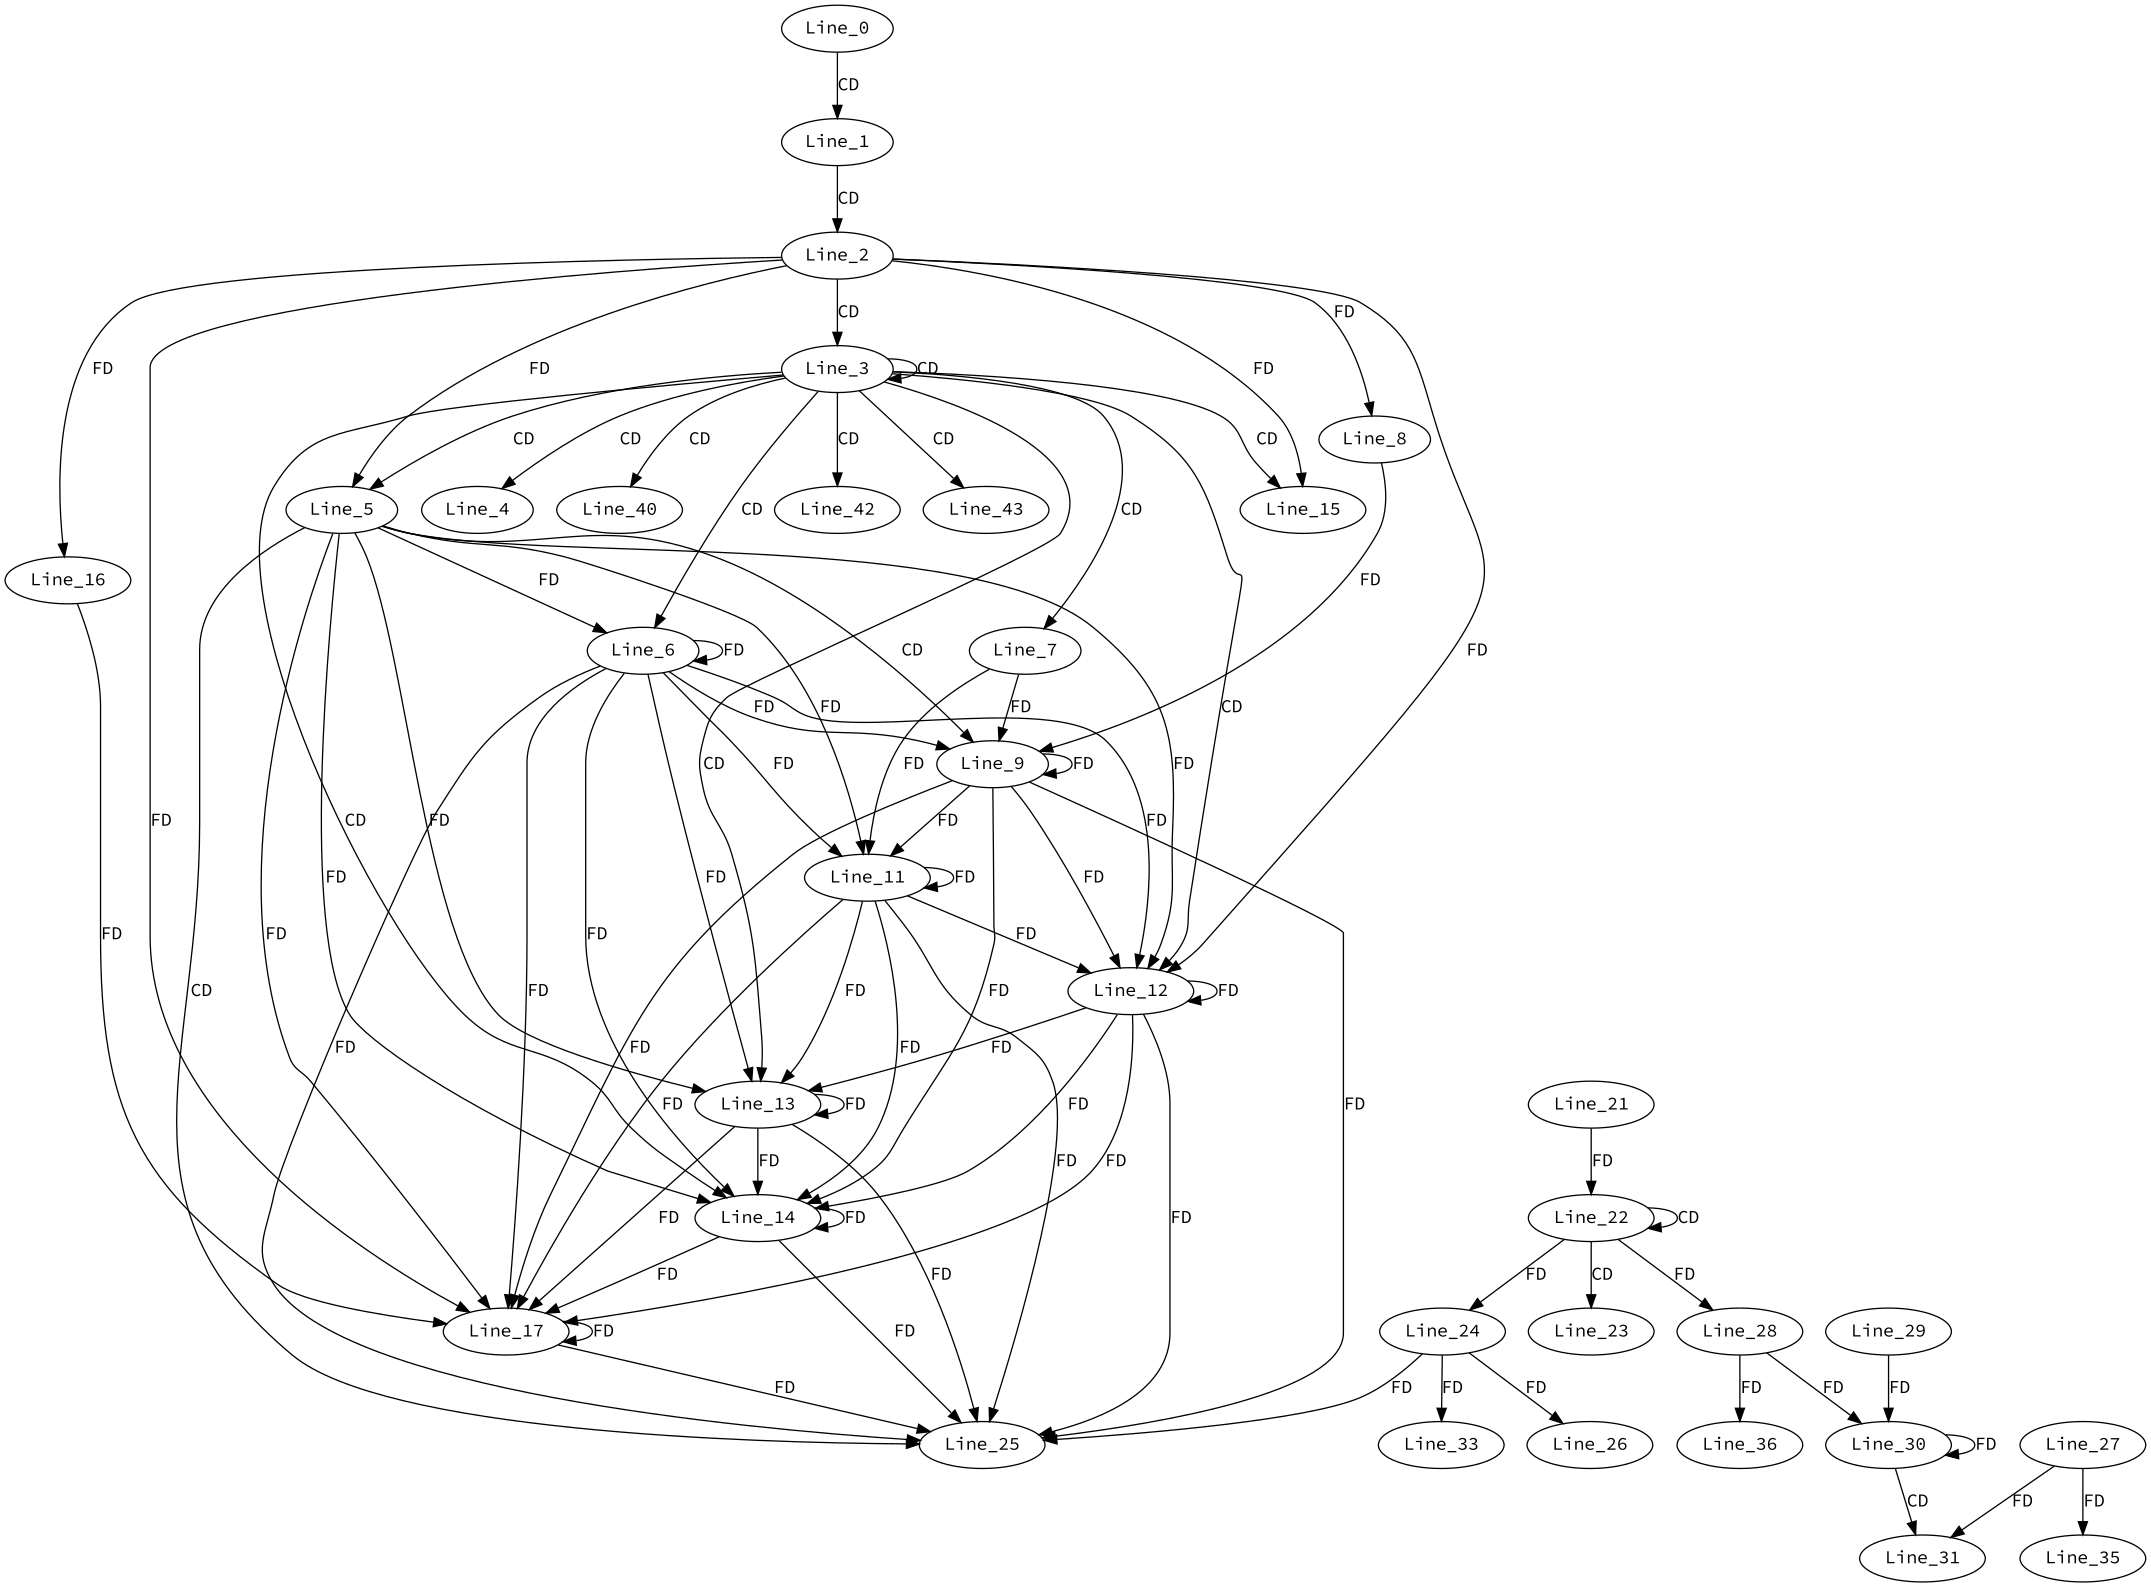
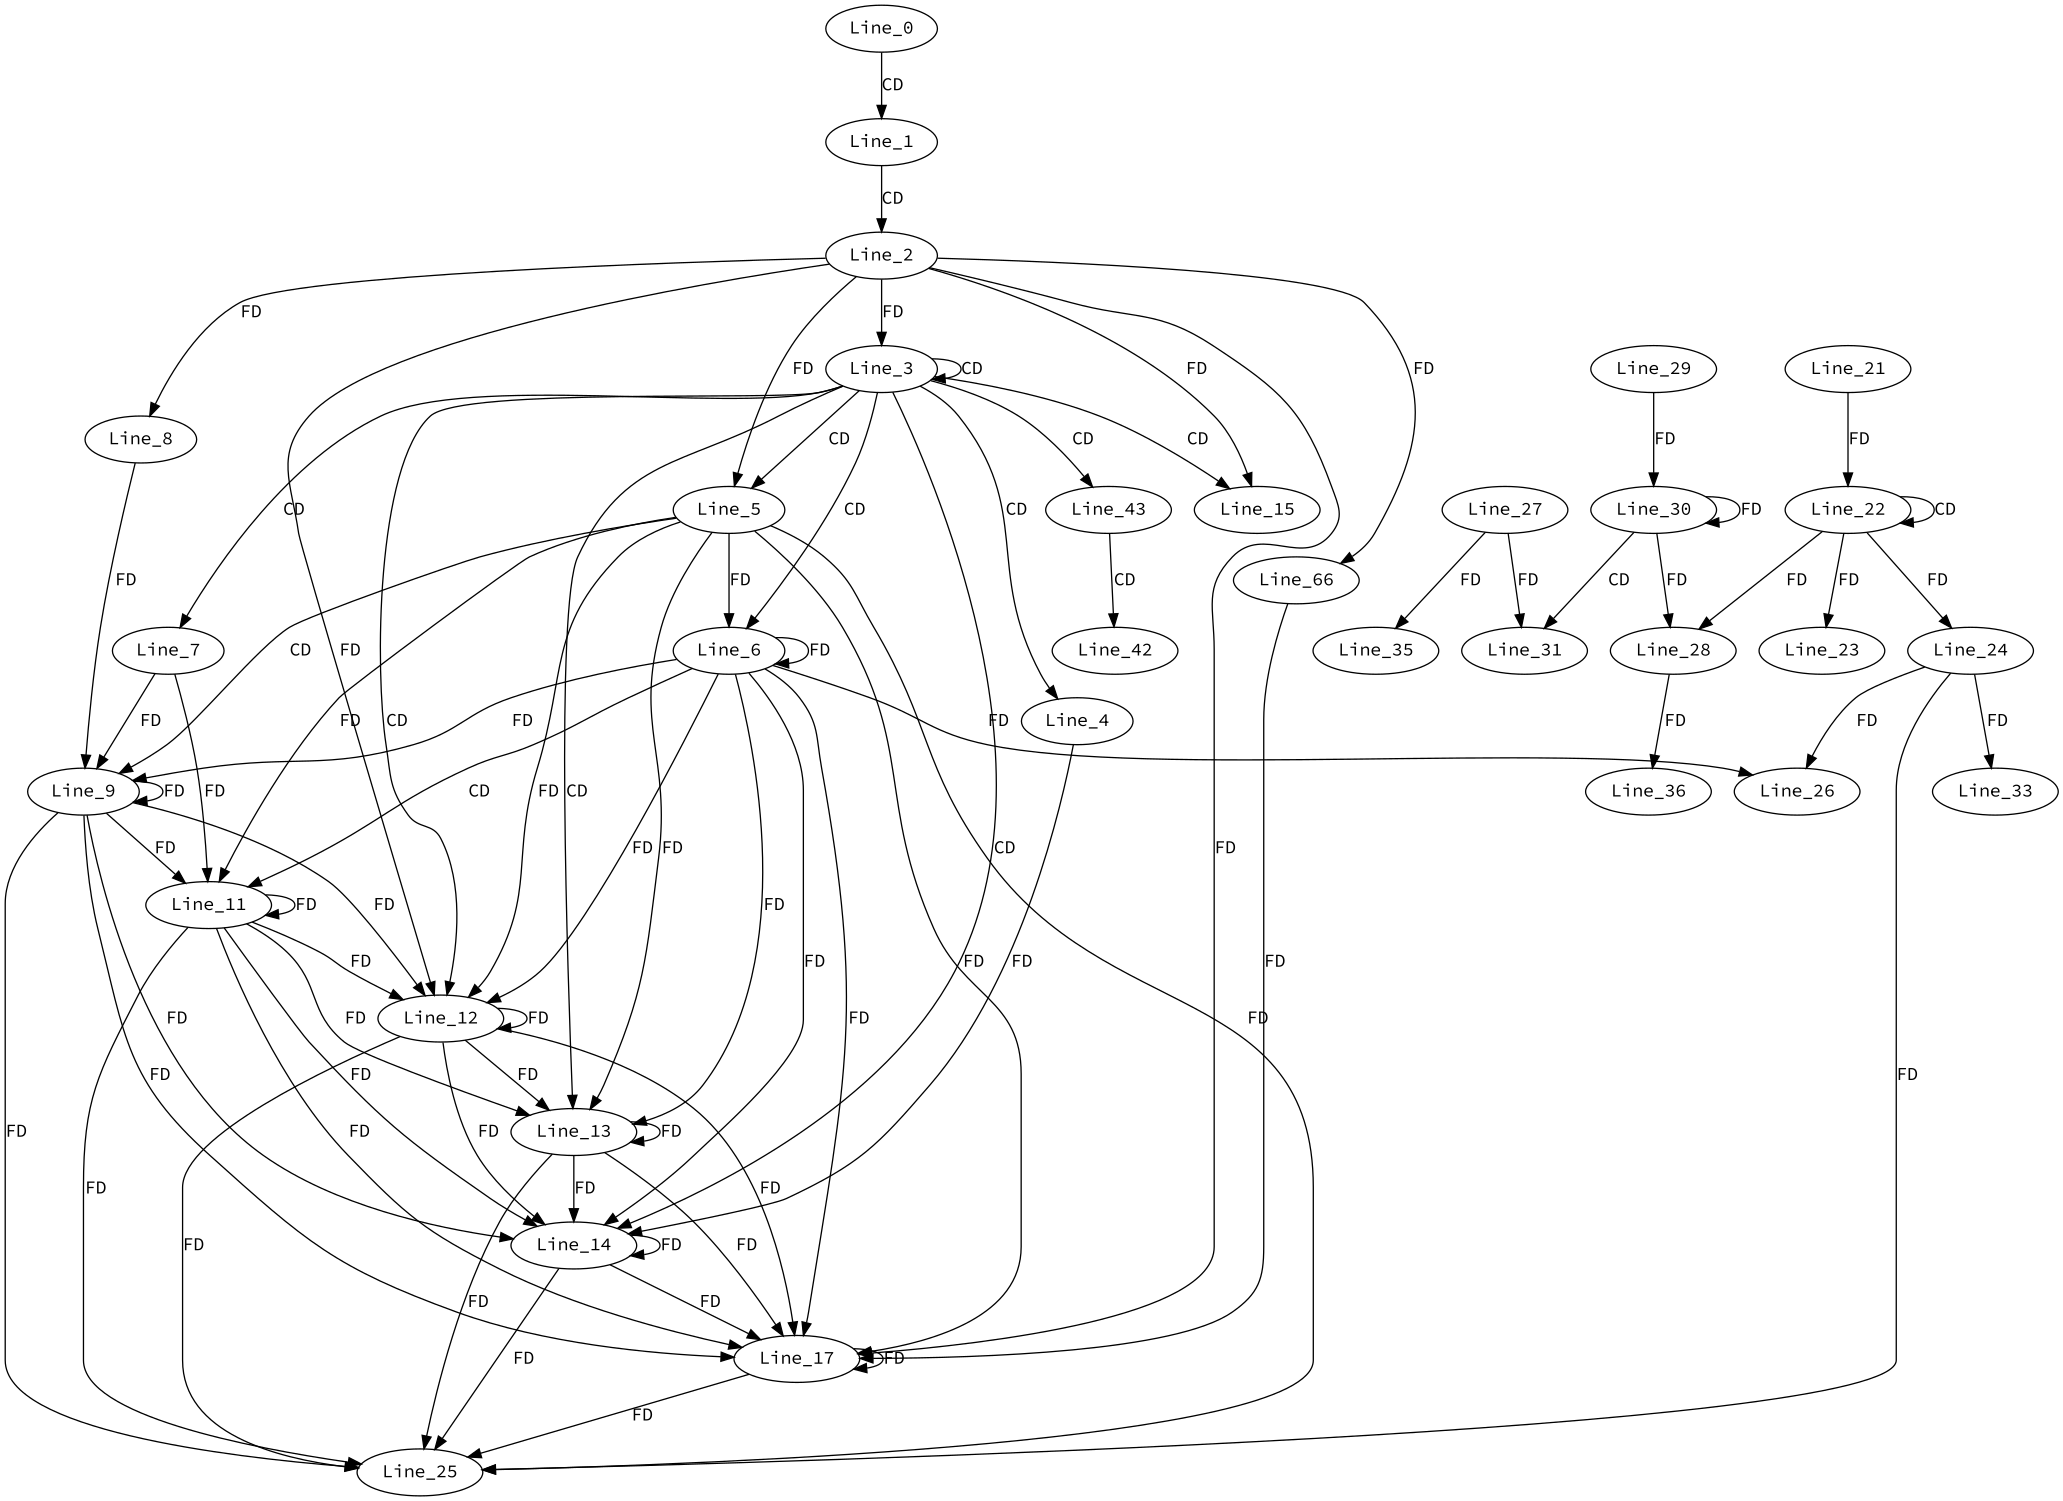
(848, 312) -> (893, 312)
(837, 433) -> (1111, 574)
(620, 510) -> none
(68, 580) -> (1296, 580)
(783, 764) -> (479, 792)
(334, 974) -> (942, 1069)
(202, 991) -> (1258, 1019)
(262, 1252) -> (1249, 760)
(1602, 1275) -> (1849, 580)
(1809, 1384) -> (1663, 574)
